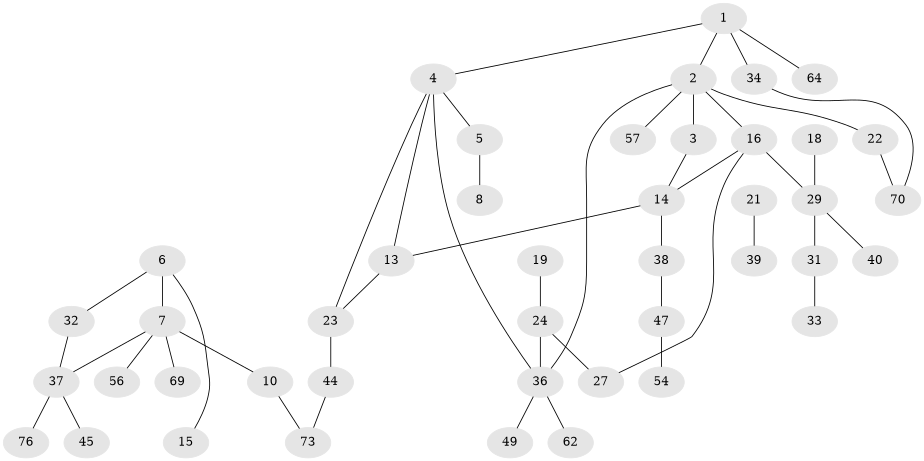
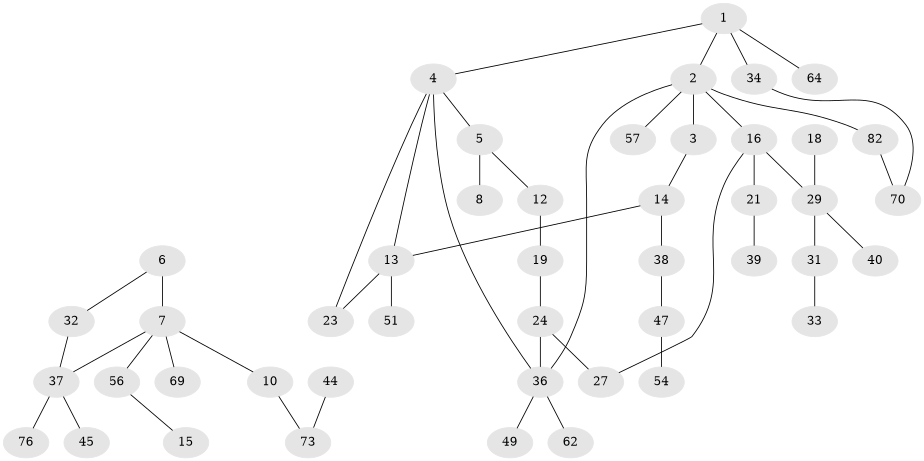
(875, 140) -> (875, 140)
(708, 170) -> (754, 170)
none -> (540, 200)
none -> (391, 322)
(331, 352) -> none
(206, 353) -> (152, 413)
